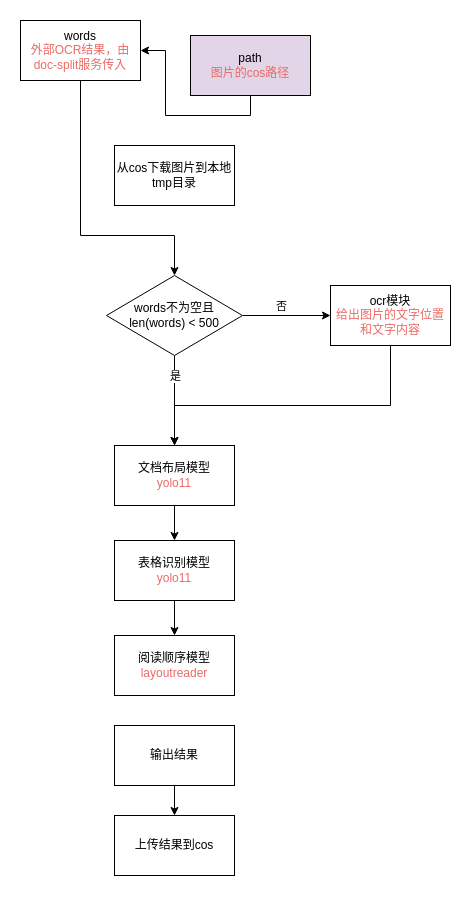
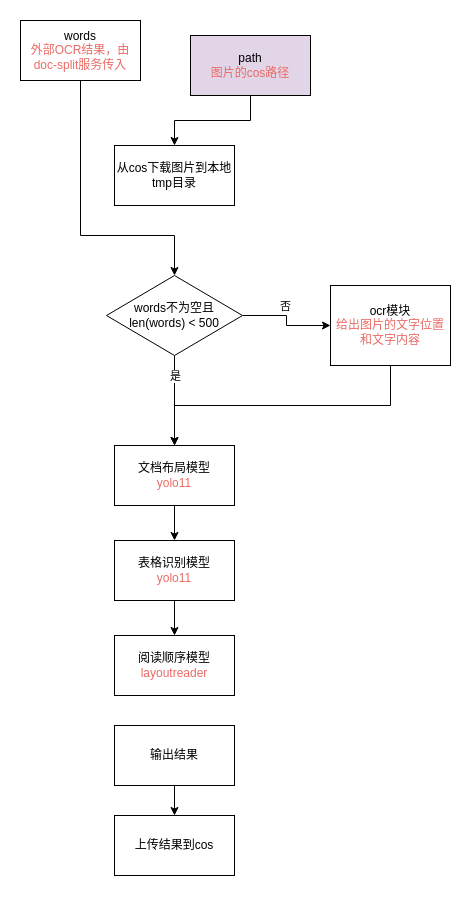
(168, 116) -> (208, 121)
(391, 316) -> (391, 326)
